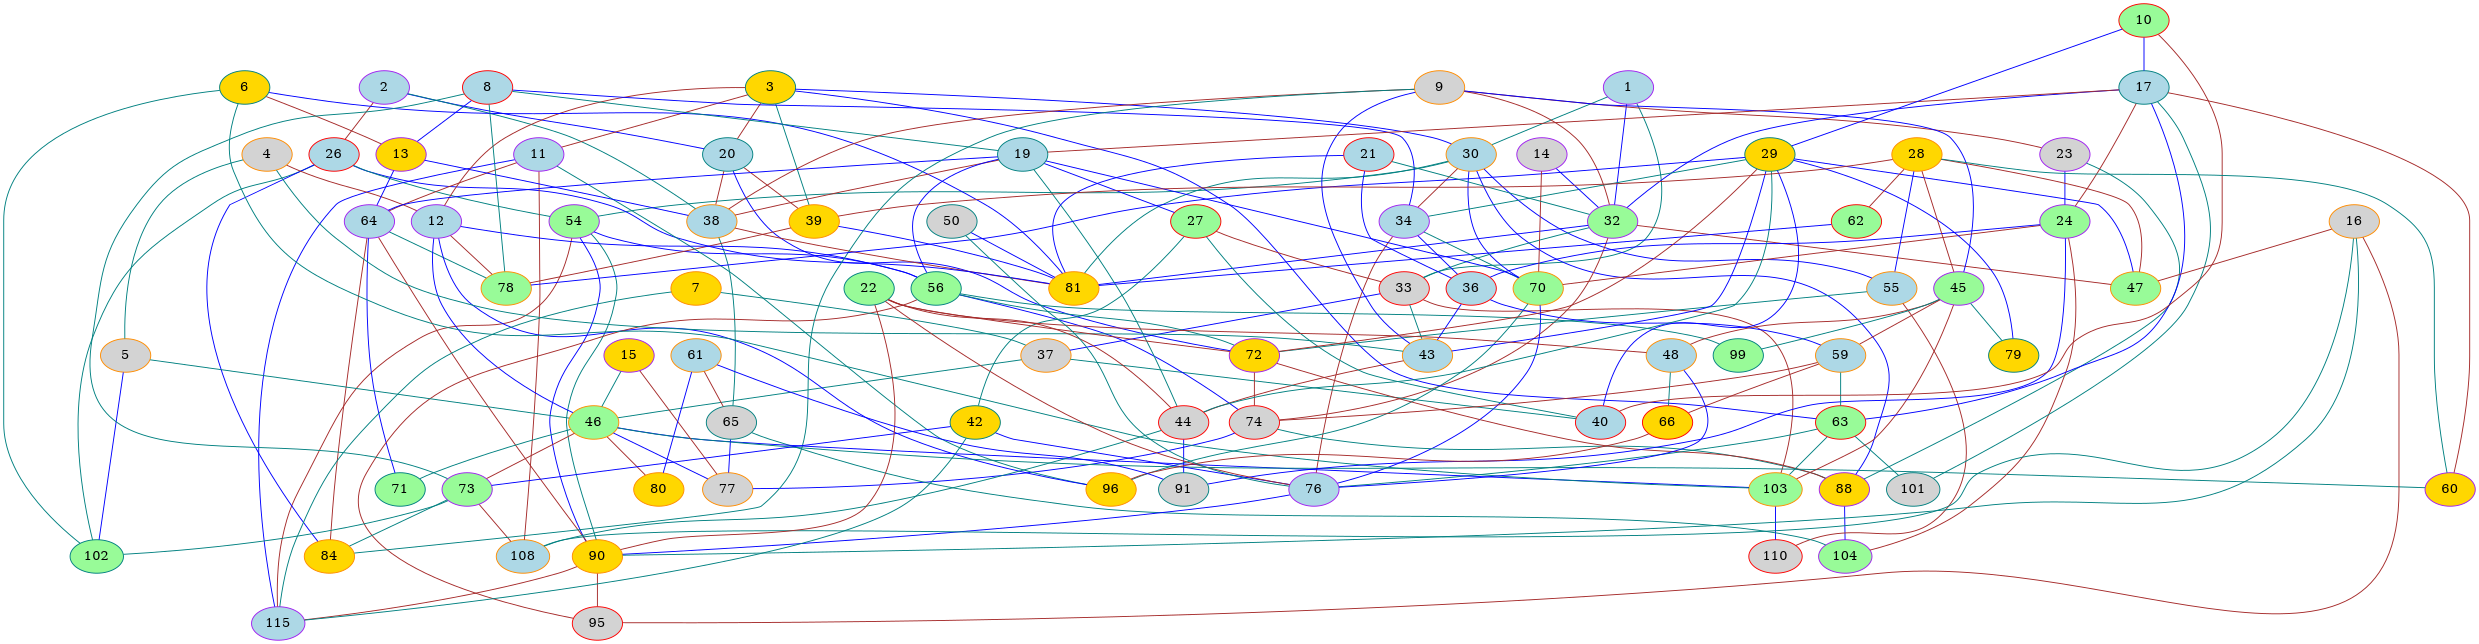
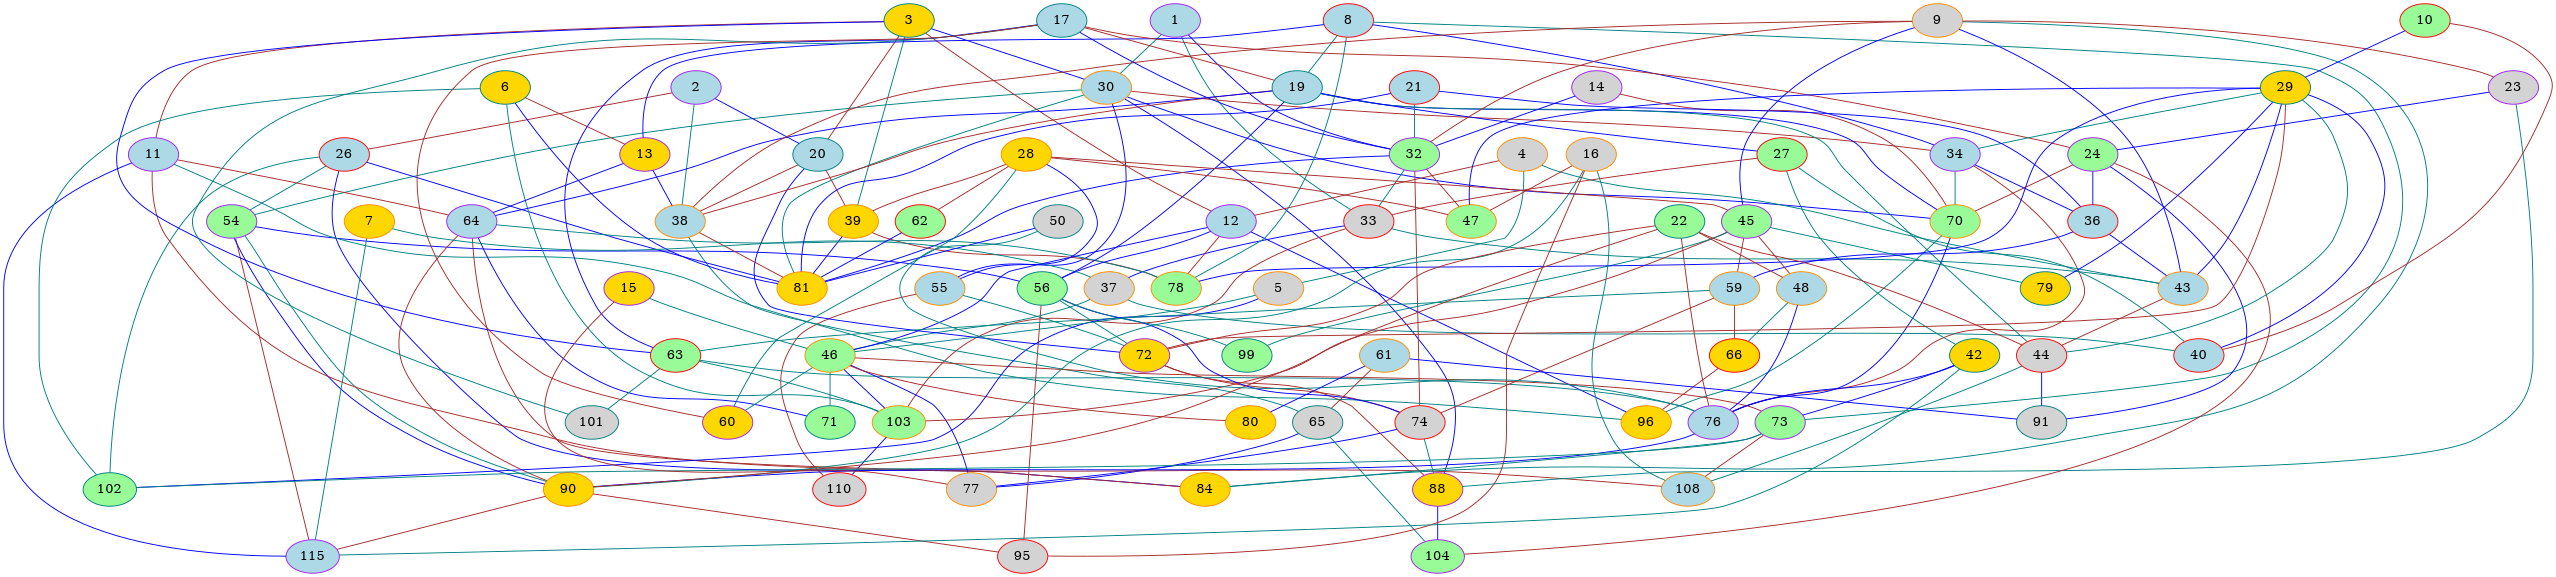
(2144, 54) -> none
